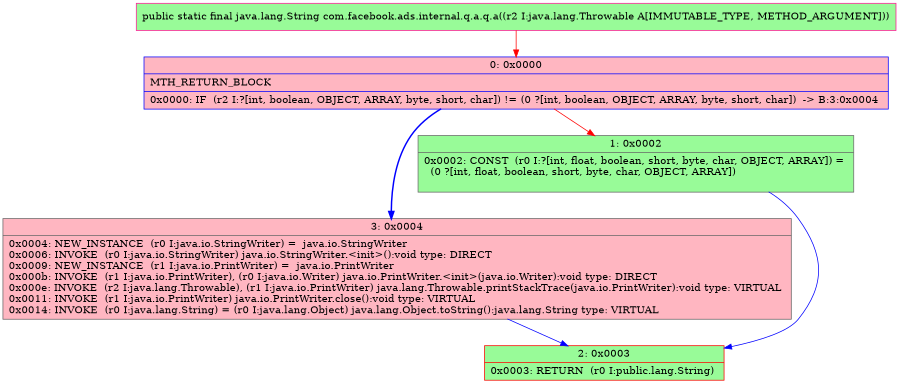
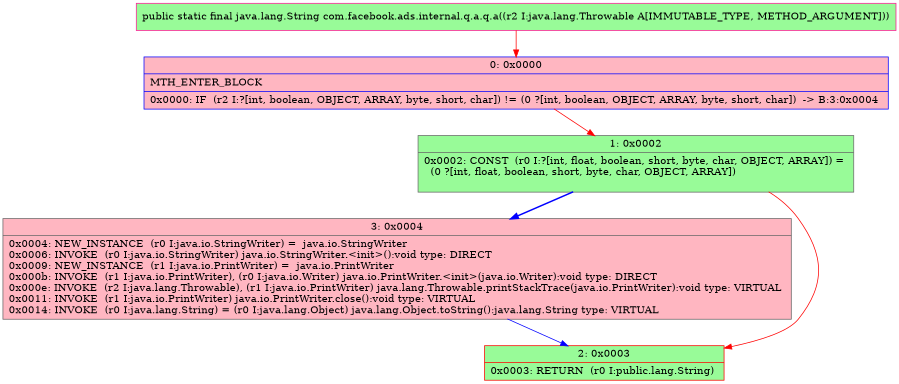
(211, 82) -> (206, 82)
(402, 153) -> (545, 204)
(816, 285) -> (816, 285)
